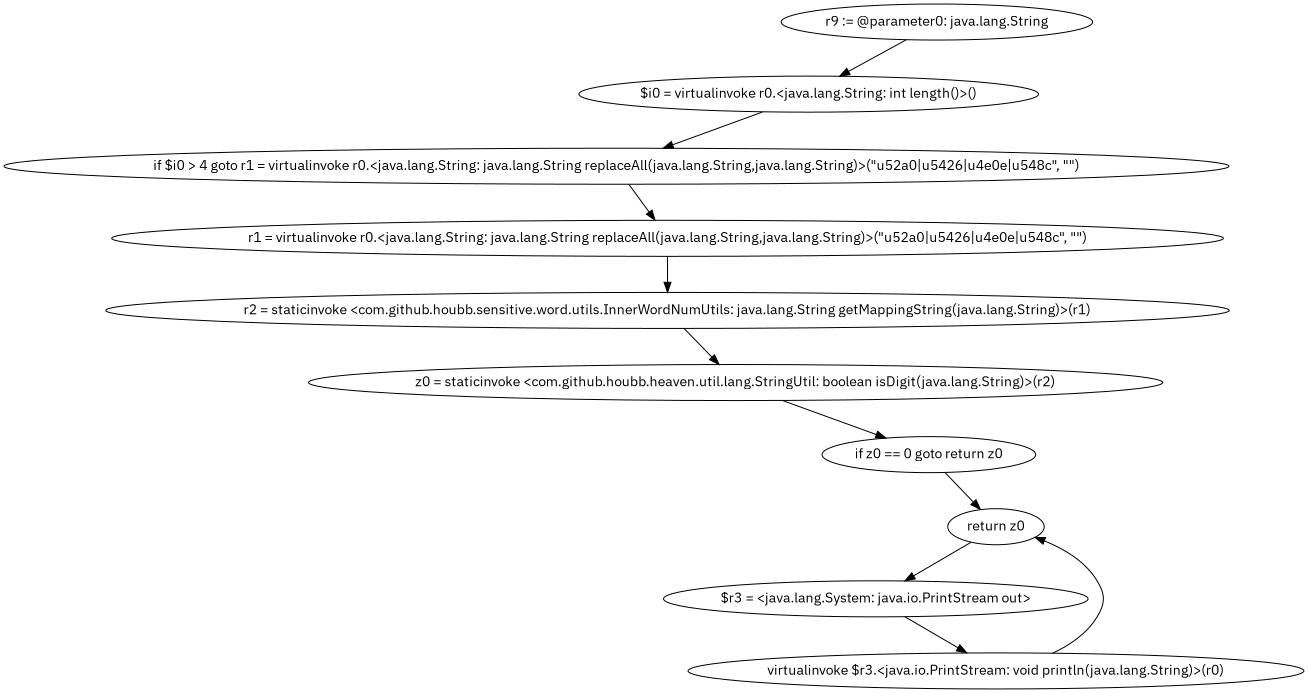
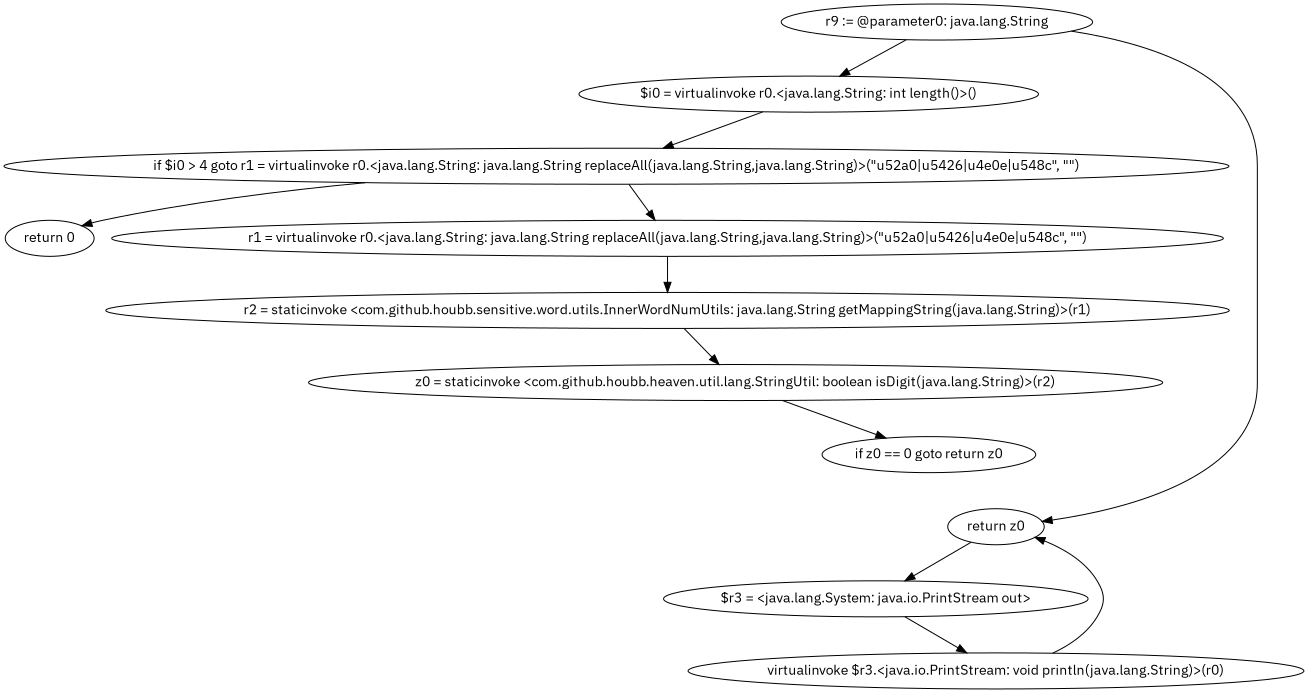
none -> (50, 238)
(959, 487) -> (1257, 283)
